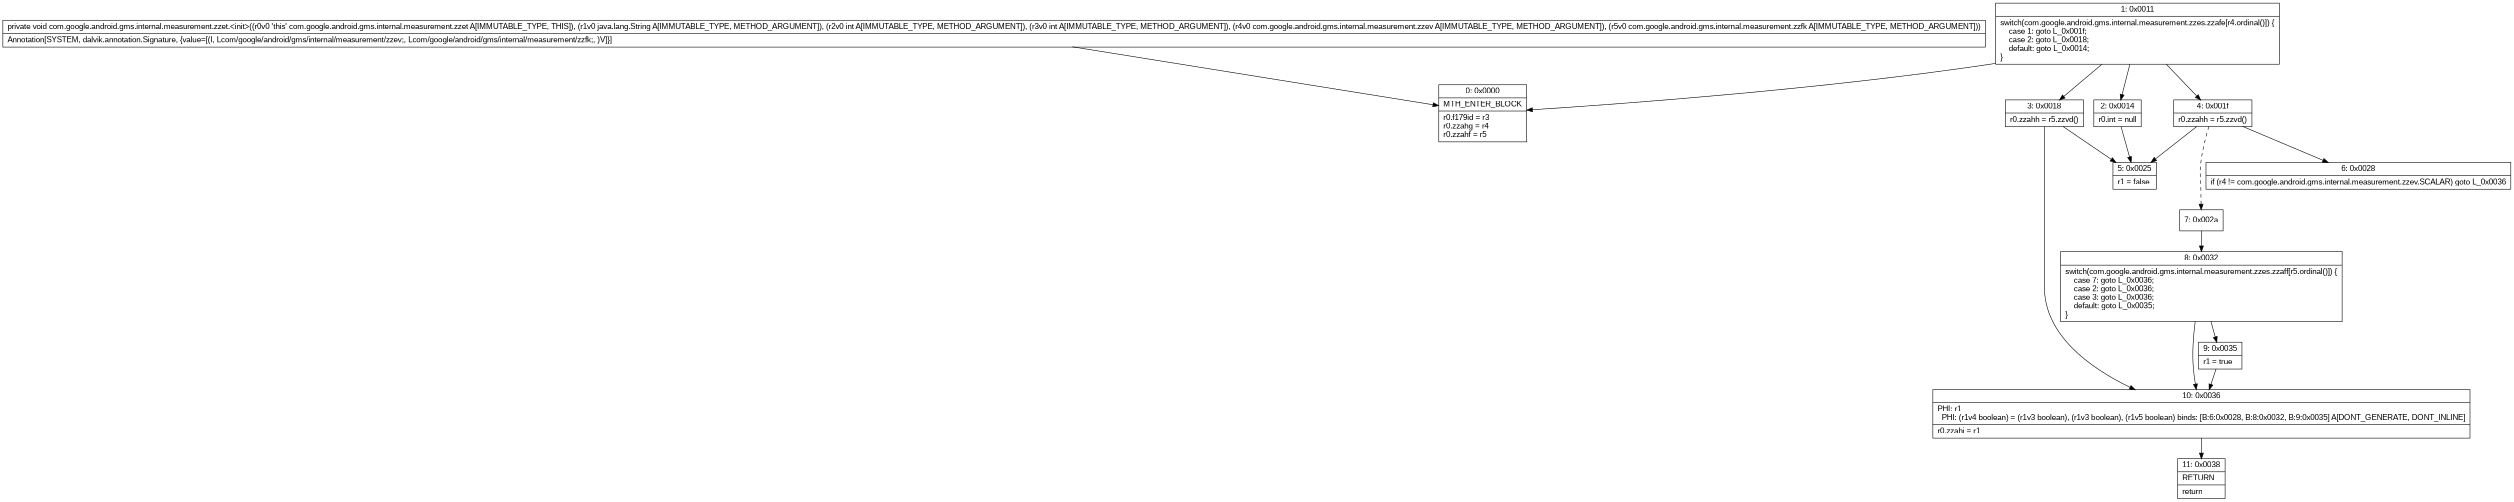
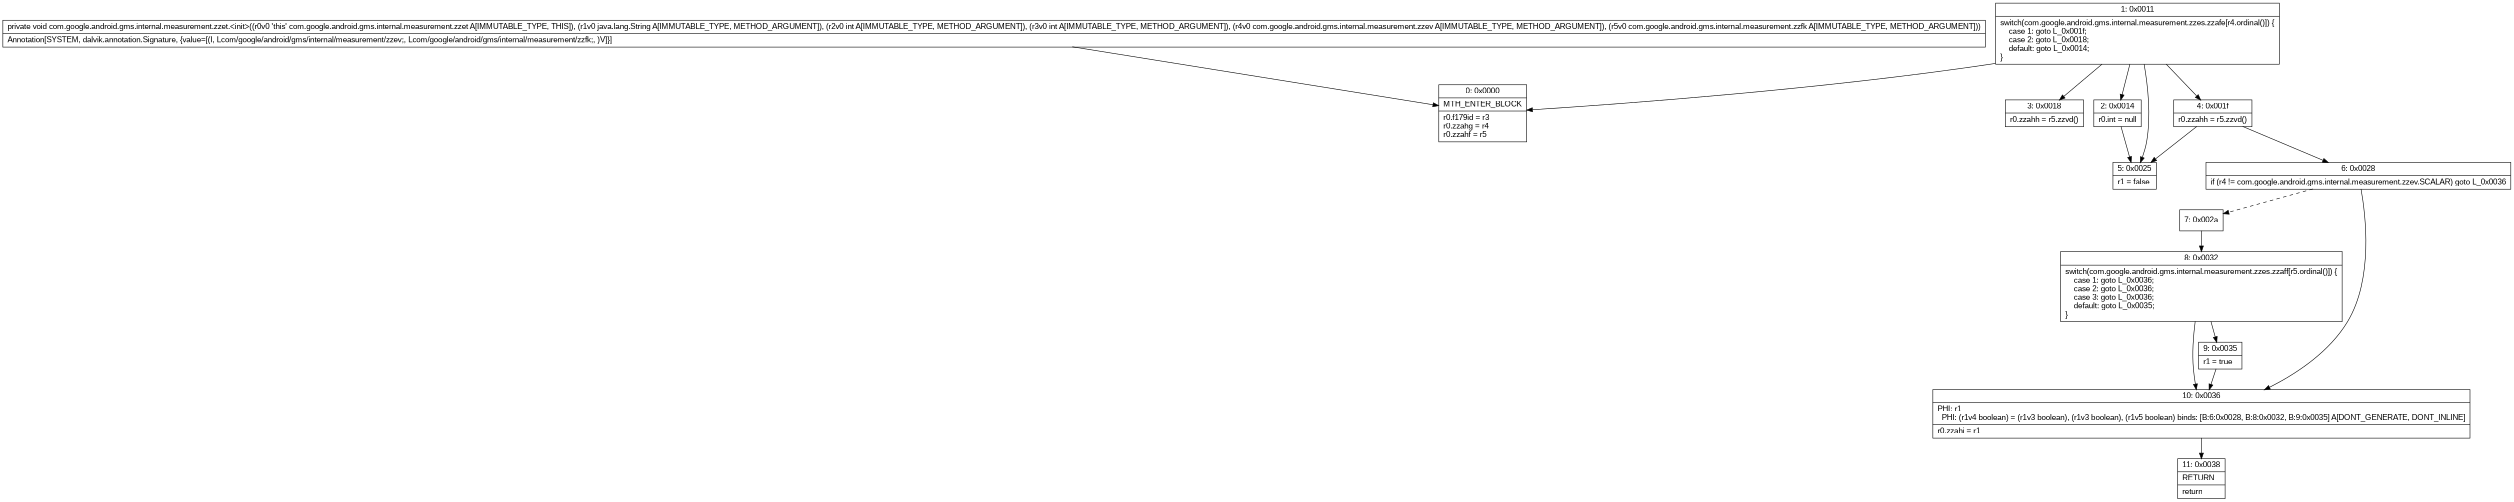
(2087, 143) -> (2149, 111)
(2201, 165) -> (2271, 201)
(2044, 276) -> (2355, 307)
(2110, 280) -> (2110, 280)
